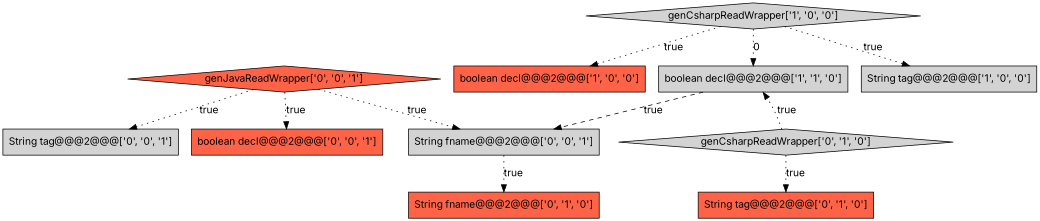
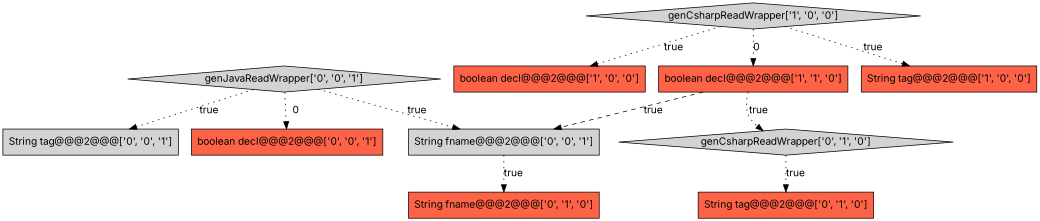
(284, 79) -> (284, 79)
(753, 79) -> (753, 79)
(949, 79) -> (949, 79)
(296, 111) -> (296, 111)
(775, 113) -> (747, 111)
